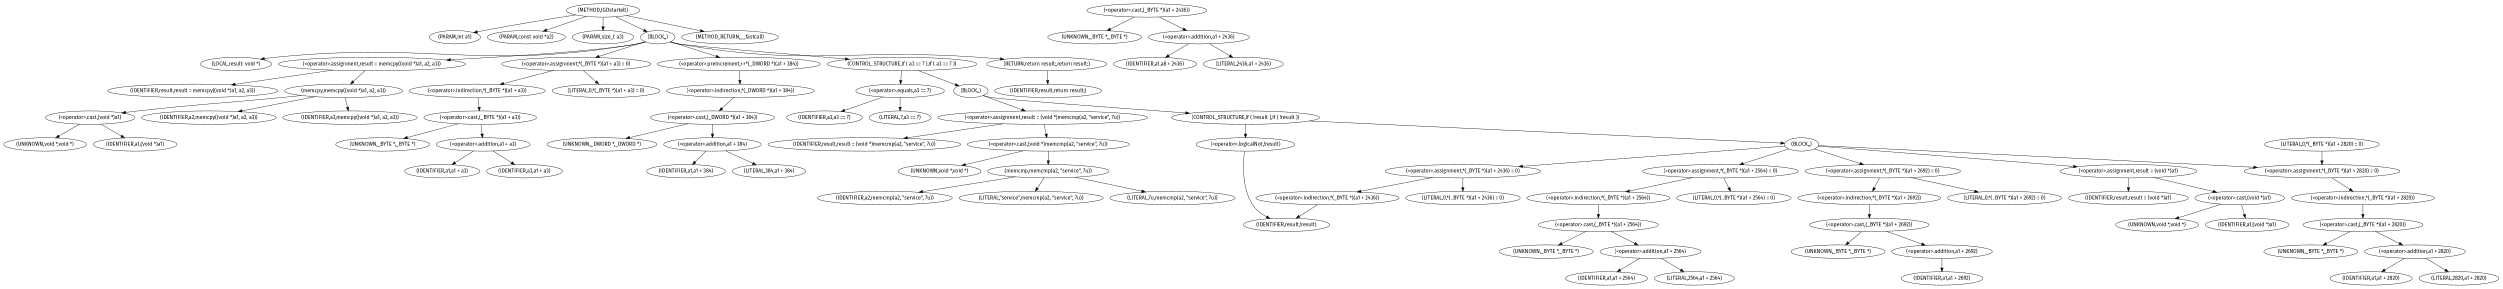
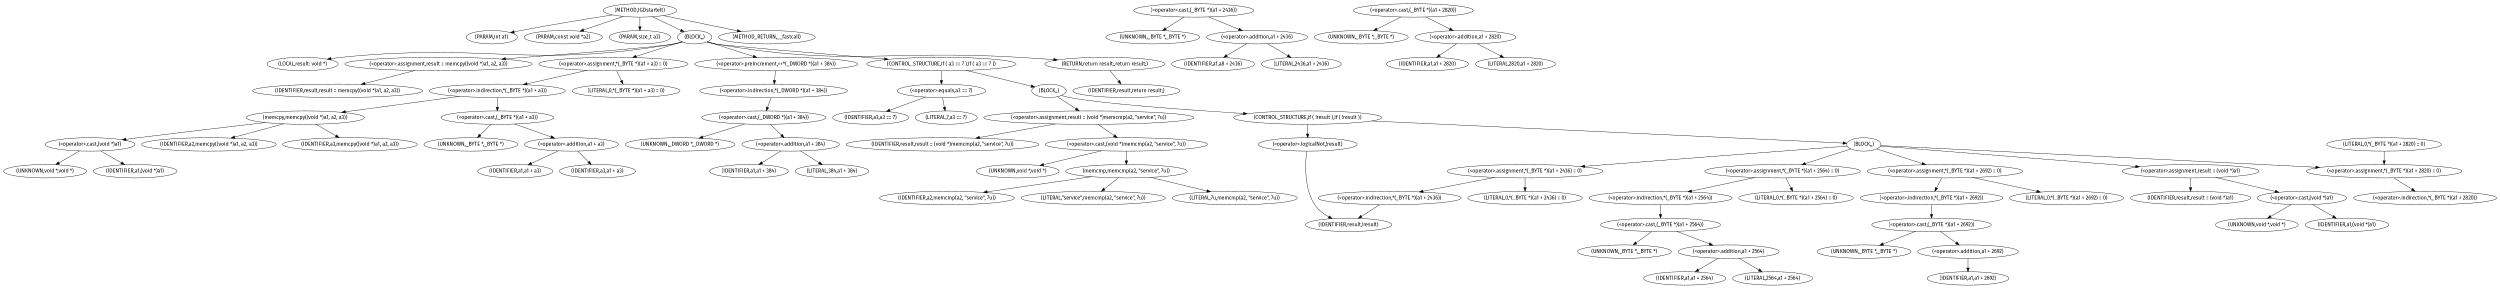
(359, 76) -> (402, 104)
(2363, 210) -> none
